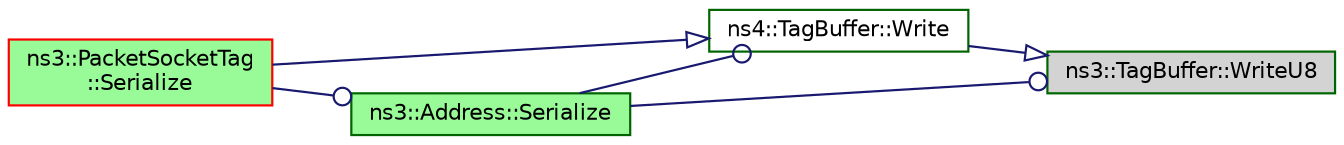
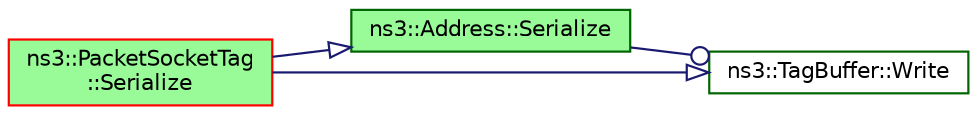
(839, 31) -> (839, 72)
(1191, 72) -> none
(303, 92) -> (301, 53)
